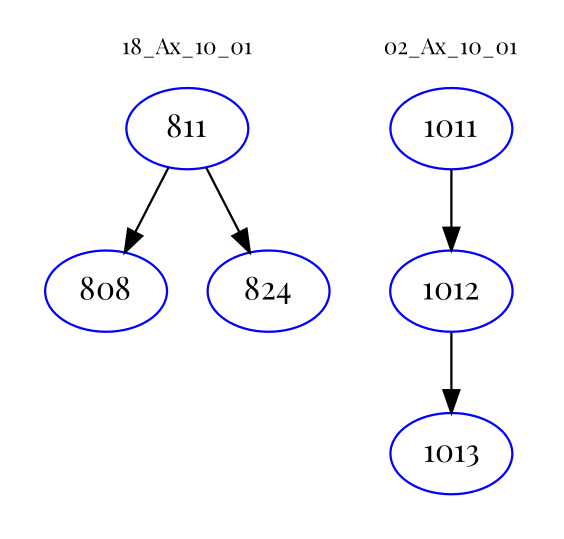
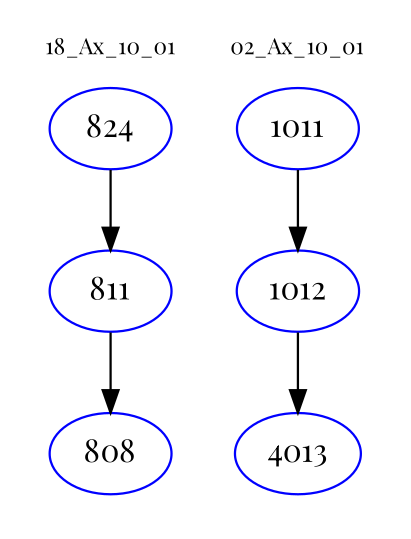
(223, 200) -> (111, 199)
(451, 454) -> (298, 454)
